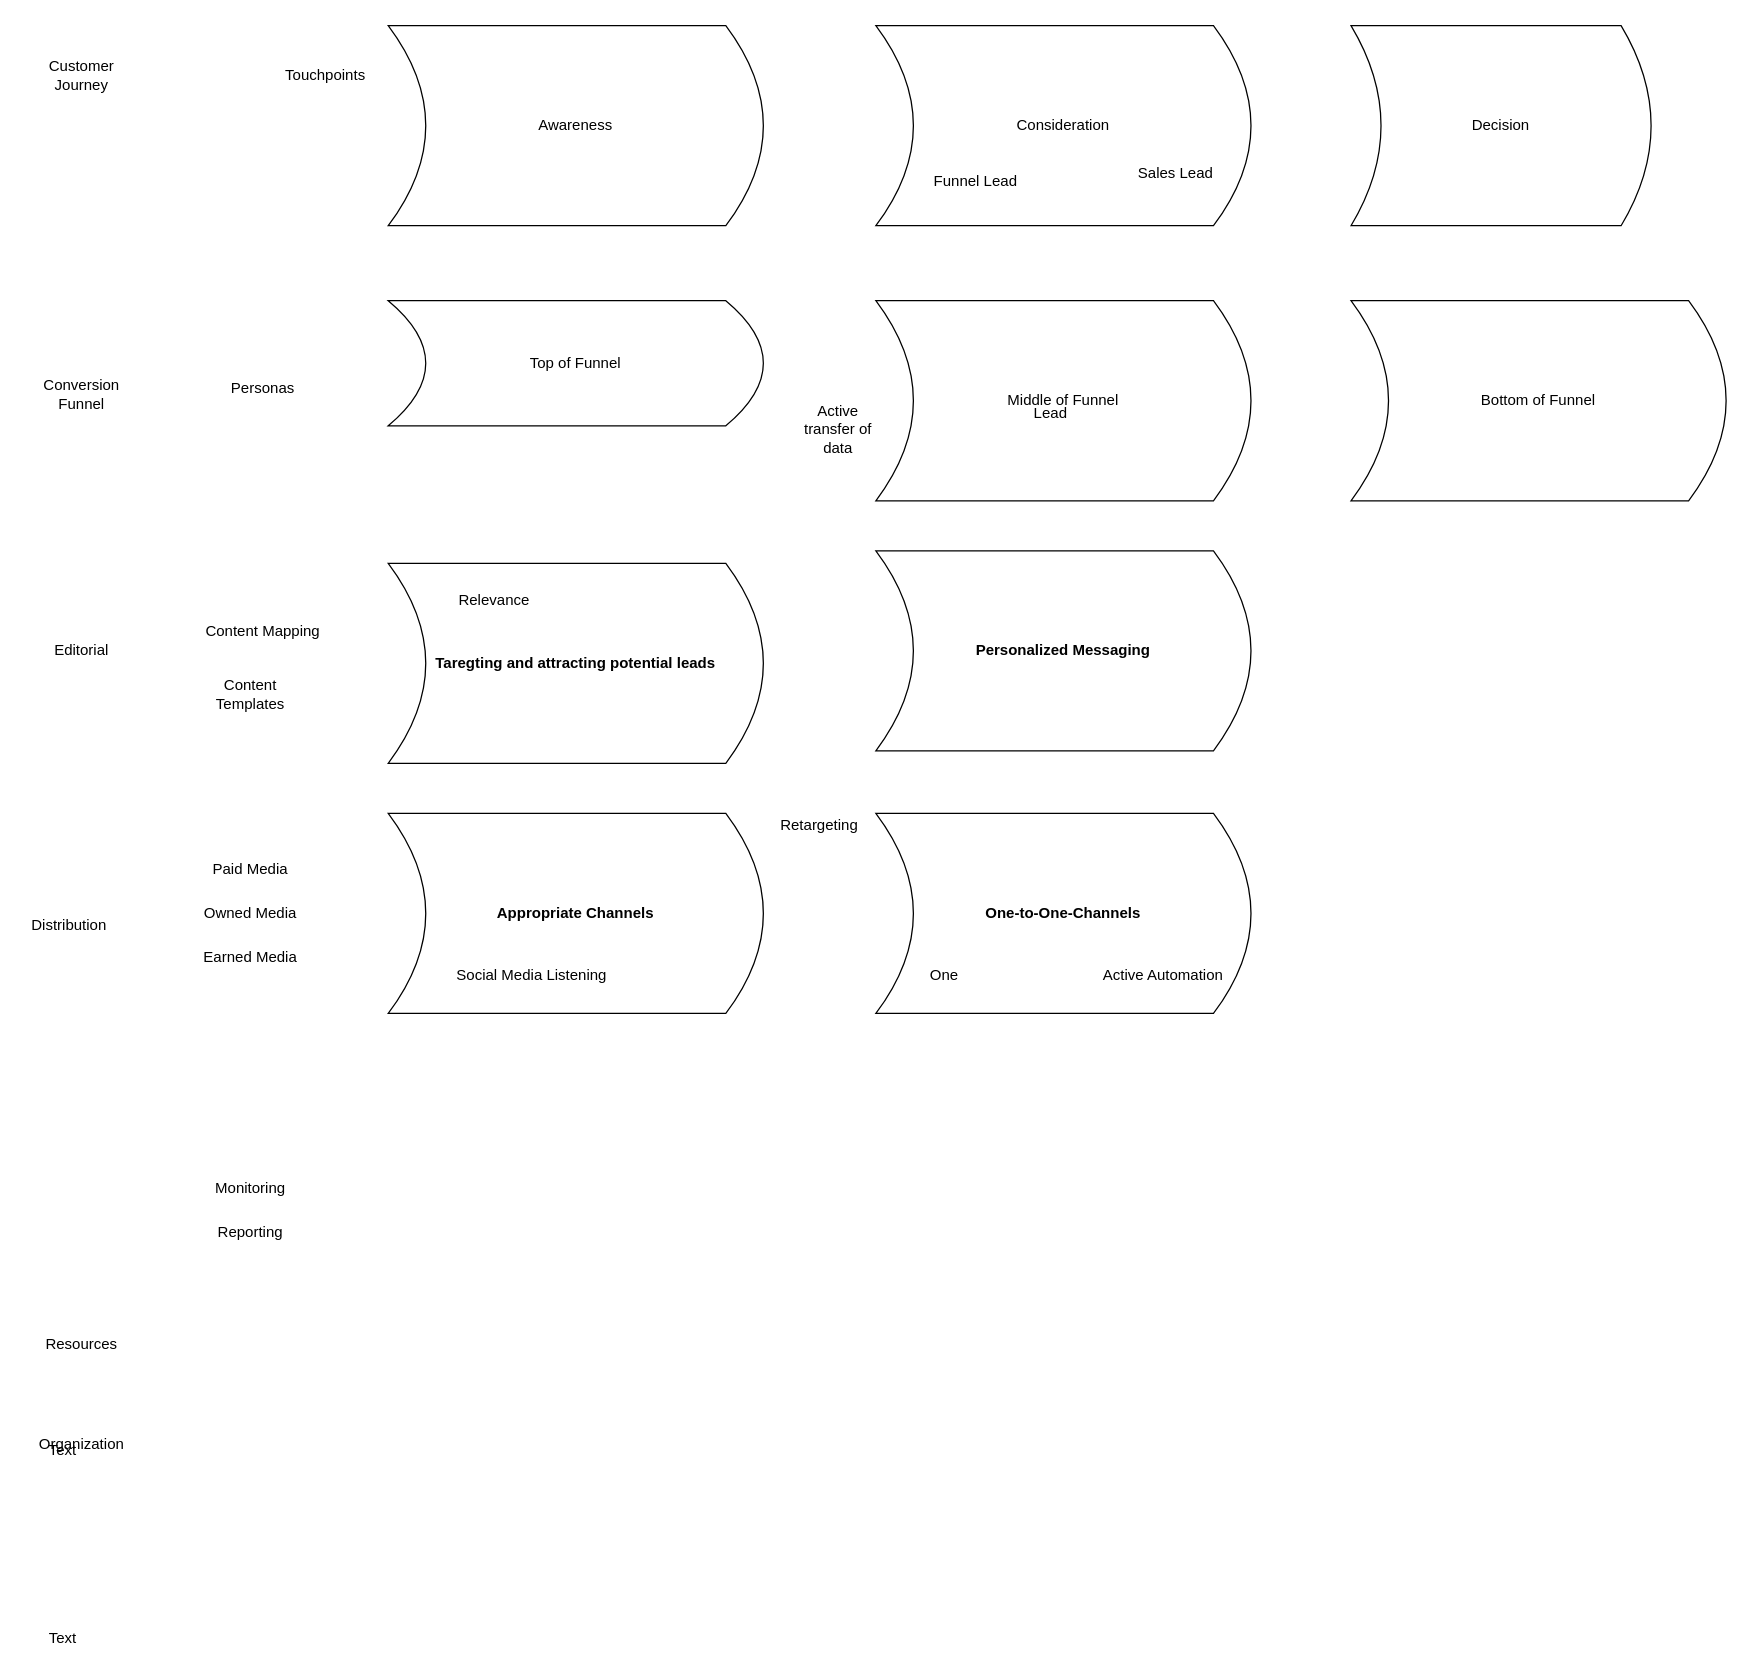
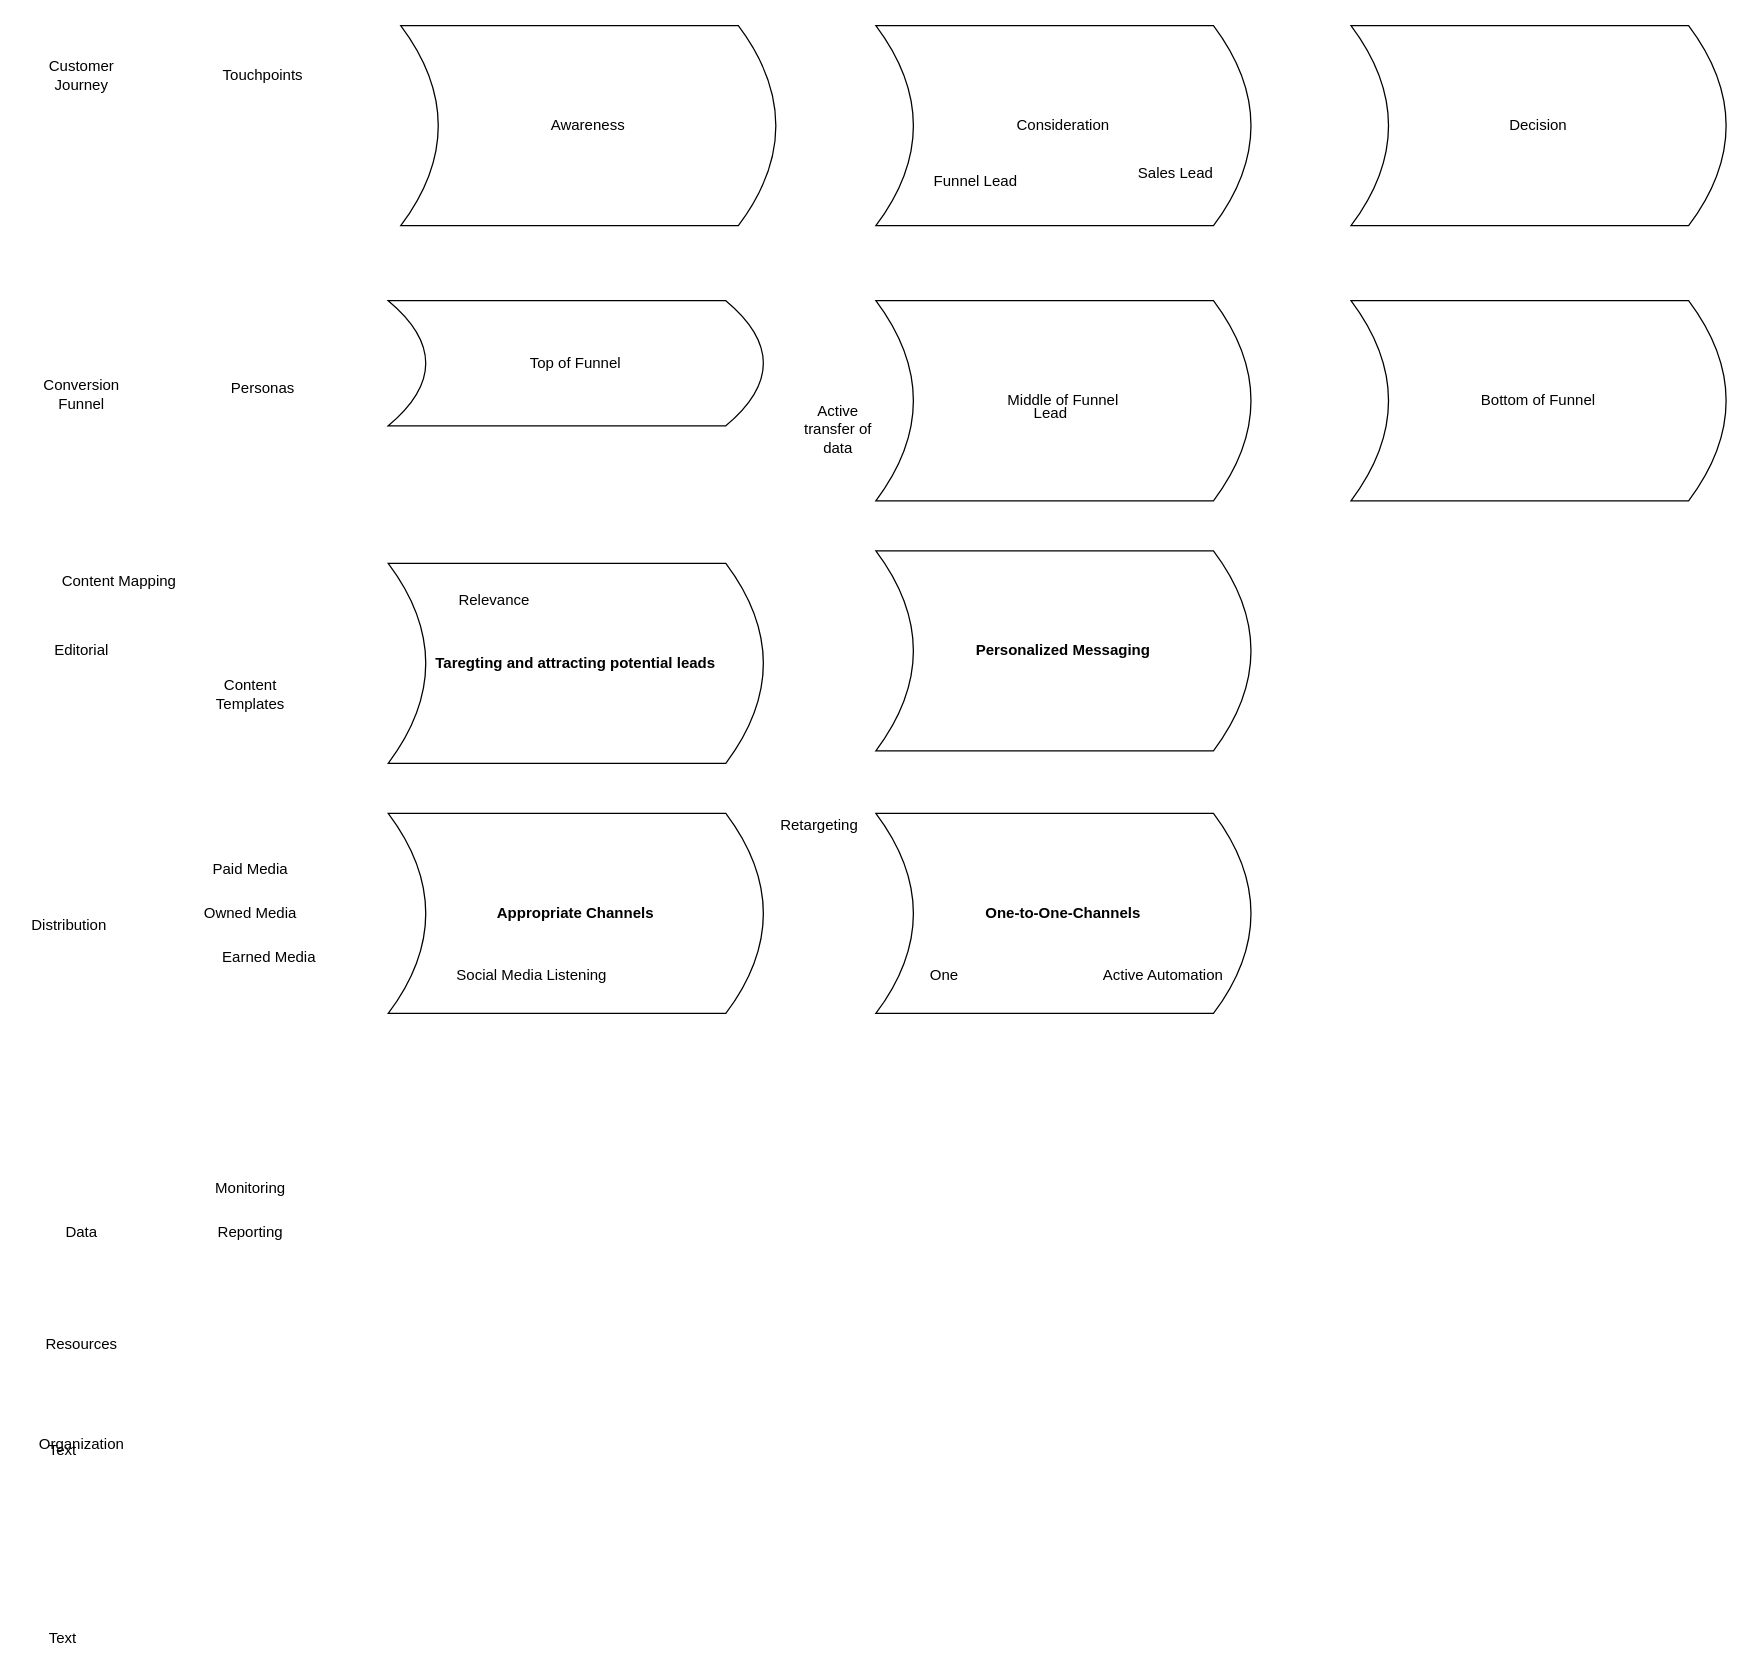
(326, 76) -> (263, 76)
(576, 126) -> (588, 126)
(1501, 126) -> (1538, 126)
(263, 632) -> (119, 582)
(251, 957) -> (269, 957)
none -> (82, 1232)
